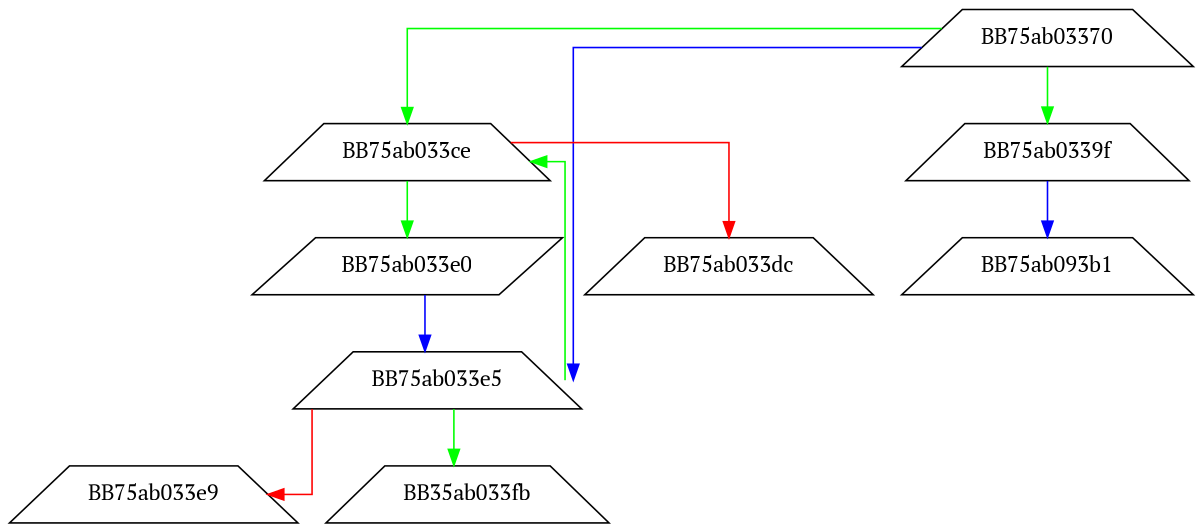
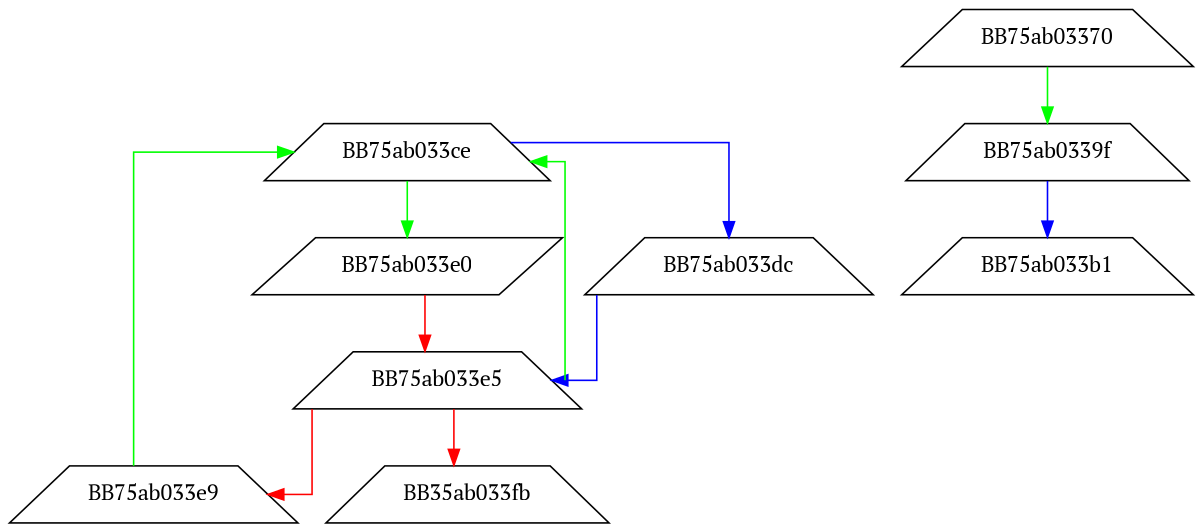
(635, 29) -> (134, 237)
(589, 48) -> (597, 352)
(659, 143) -> (659, 143)
(1048, 266) -> (1048, 266)
(425, 315) -> (425, 315)
(454, 429) -> (454, 429)
